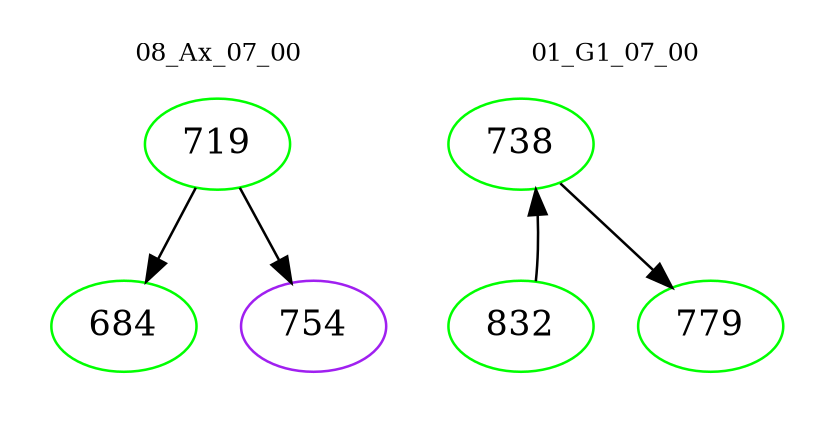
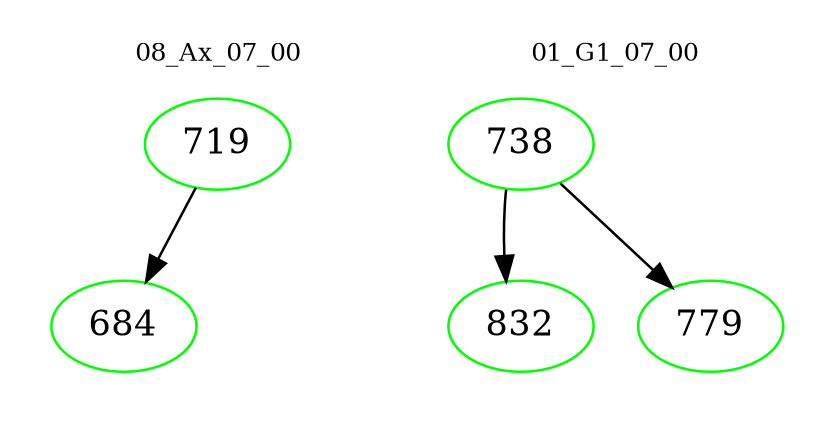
(538, 248) -> (504, 222)
(314, 326) -> none
